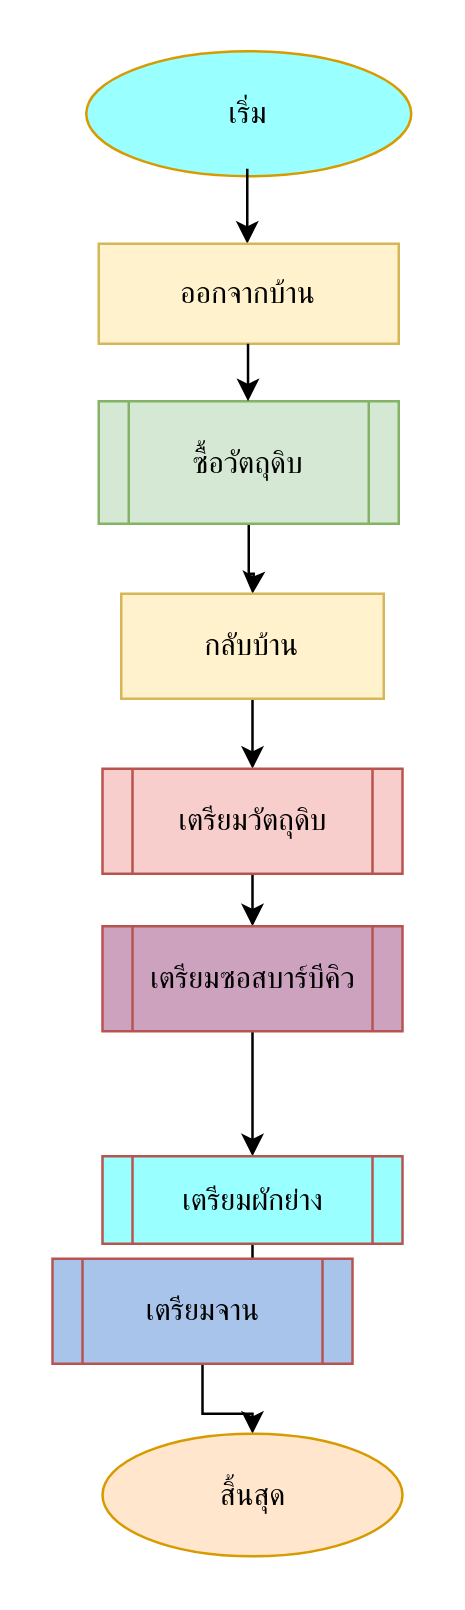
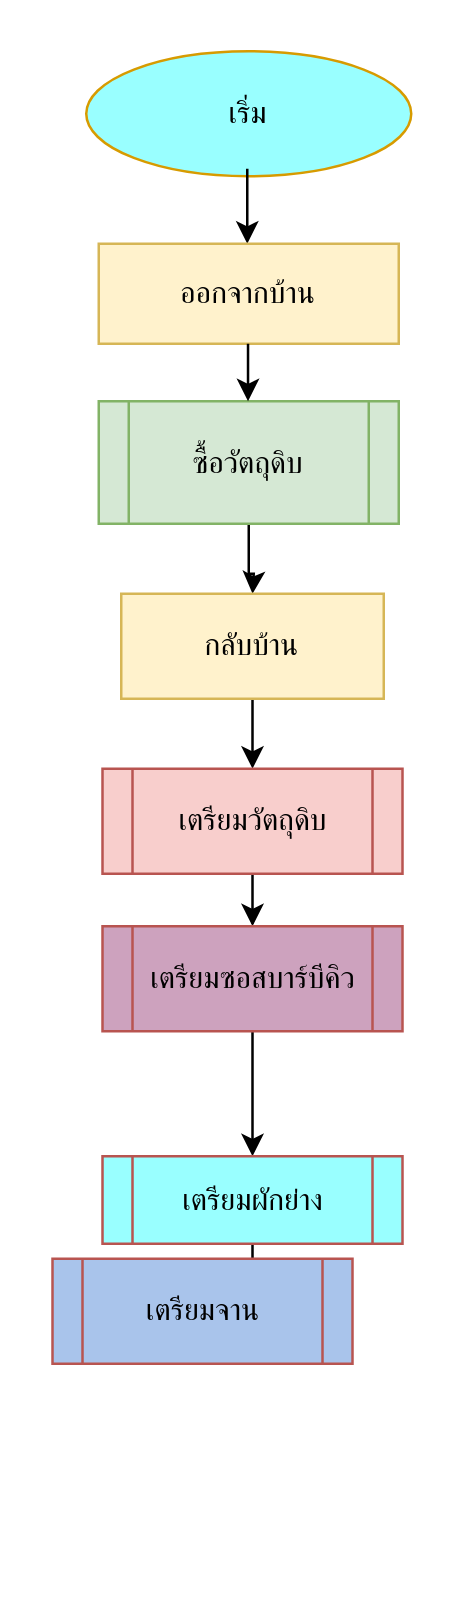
(205, 1414) -> none
(253, 1495) -> none
